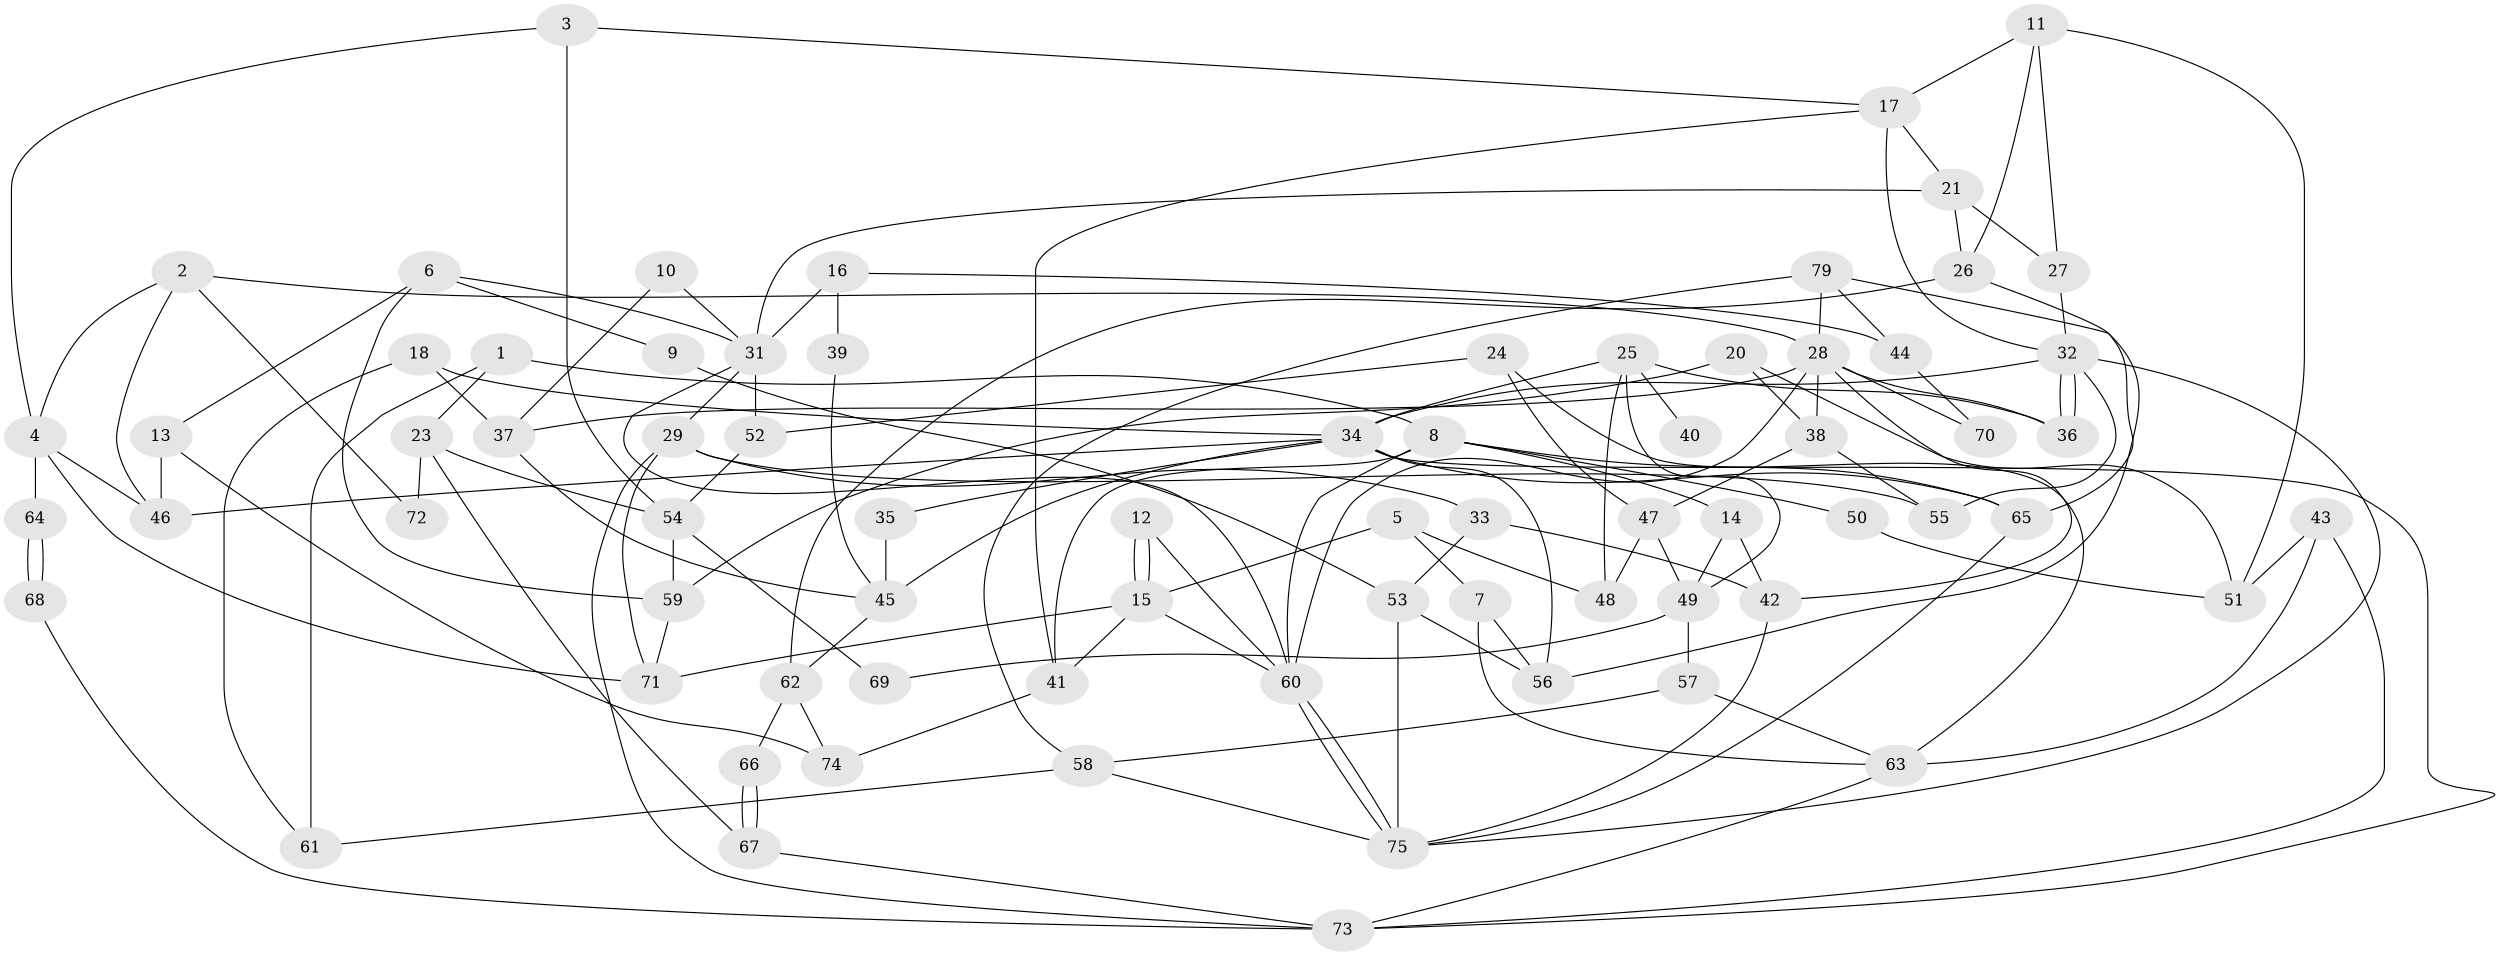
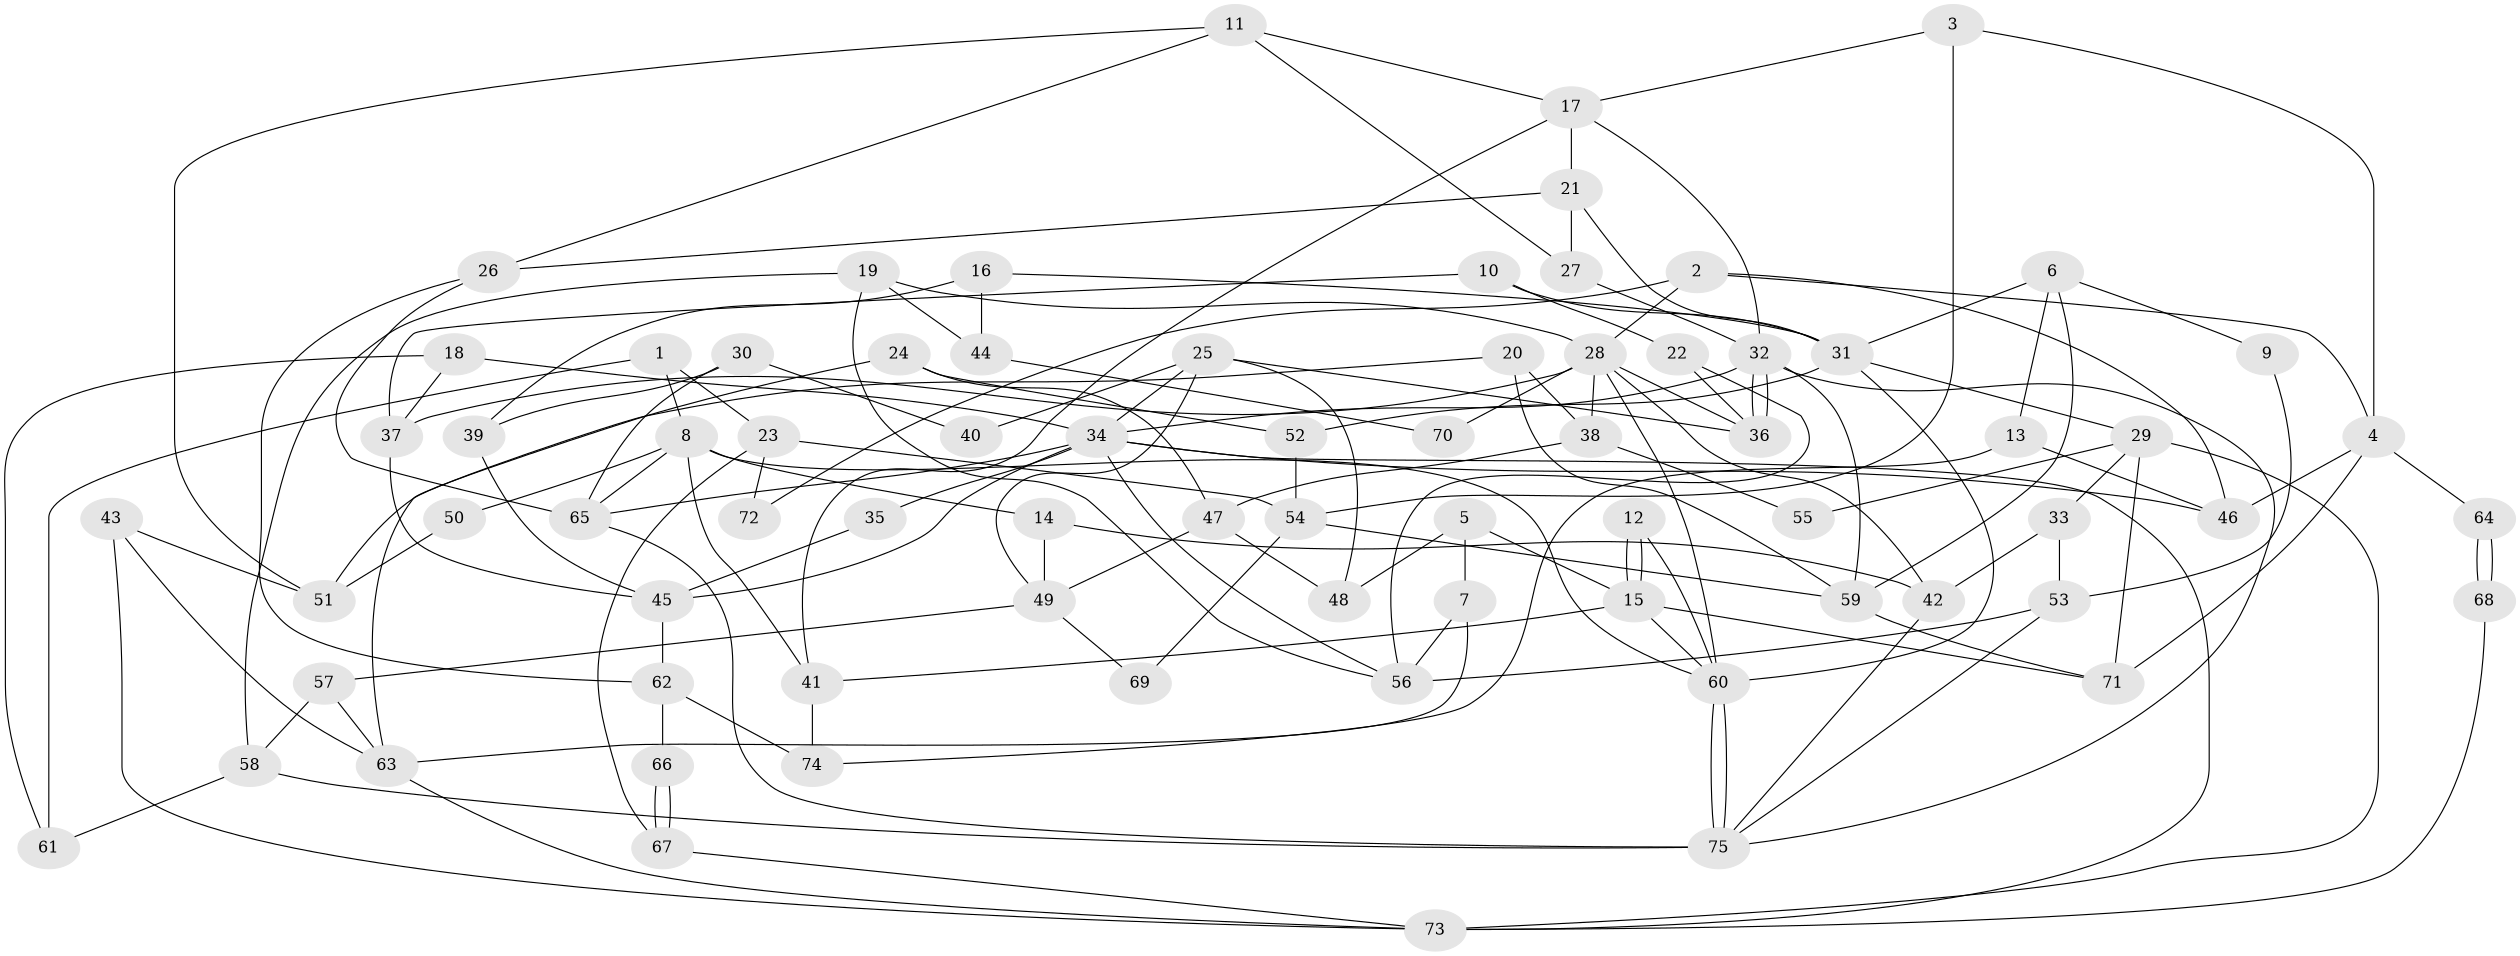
(1822, 272) -> (868, 272)
none -> (743, 354)
none -> (1678, 354)
(2086, 478) -> (1853, 454)
